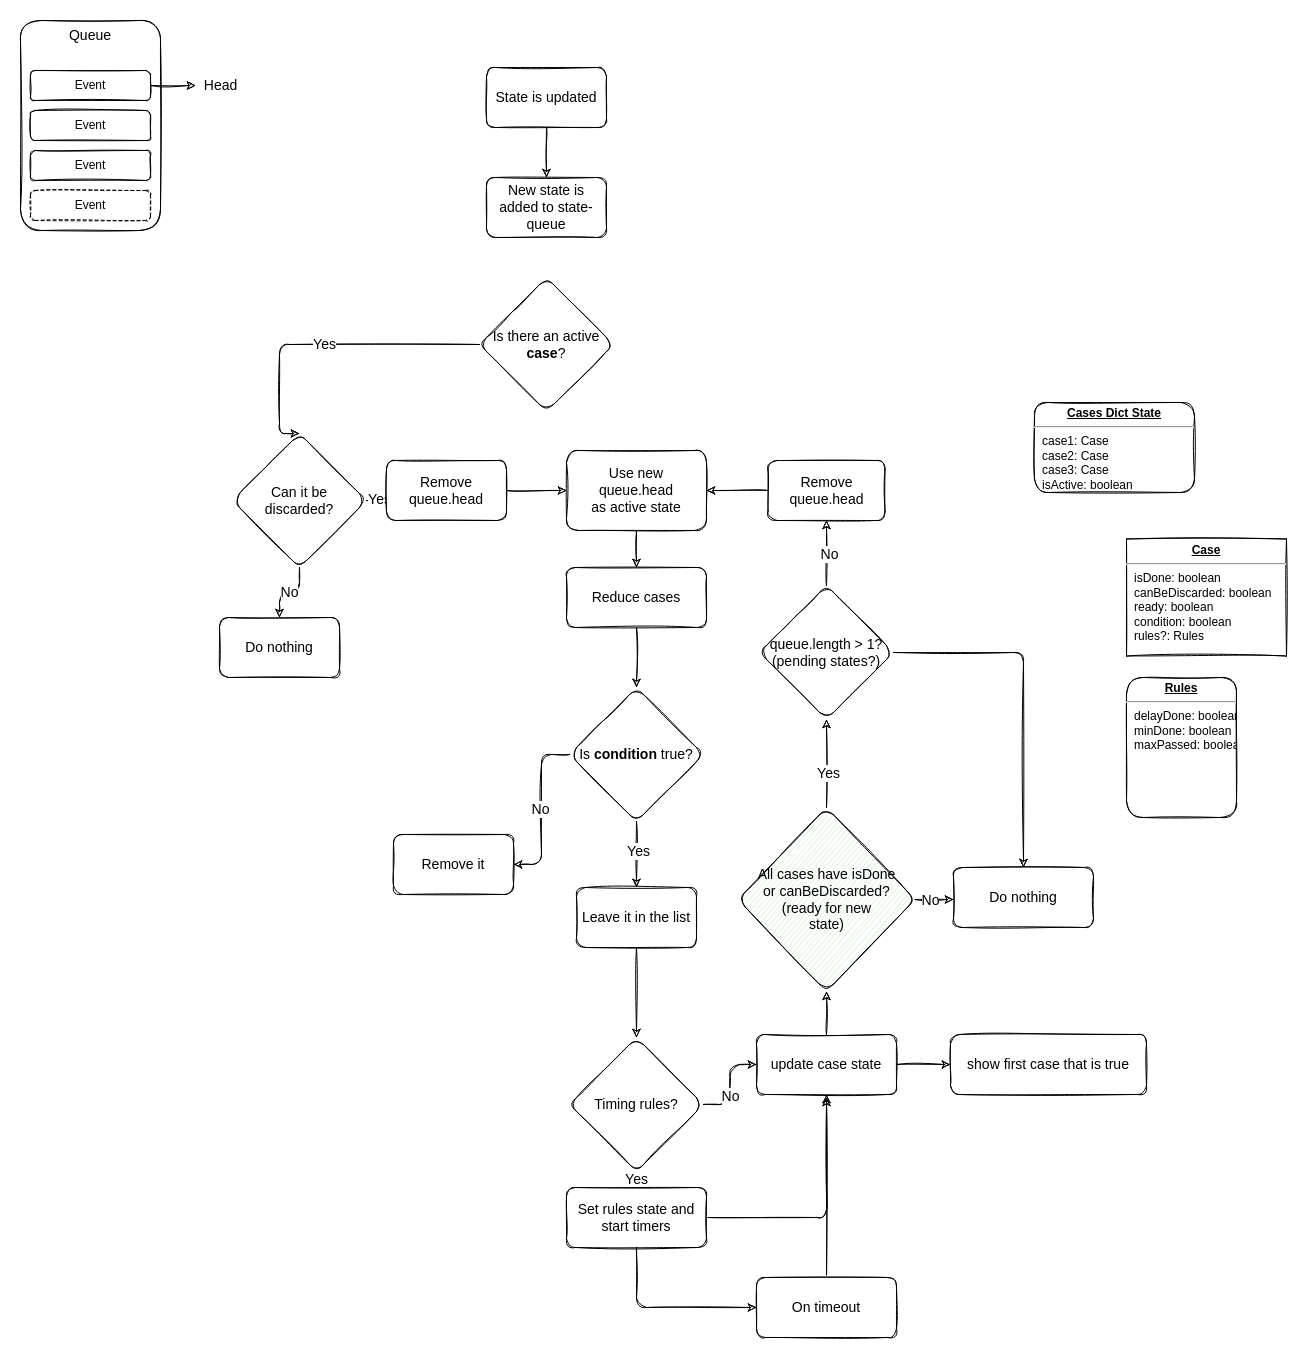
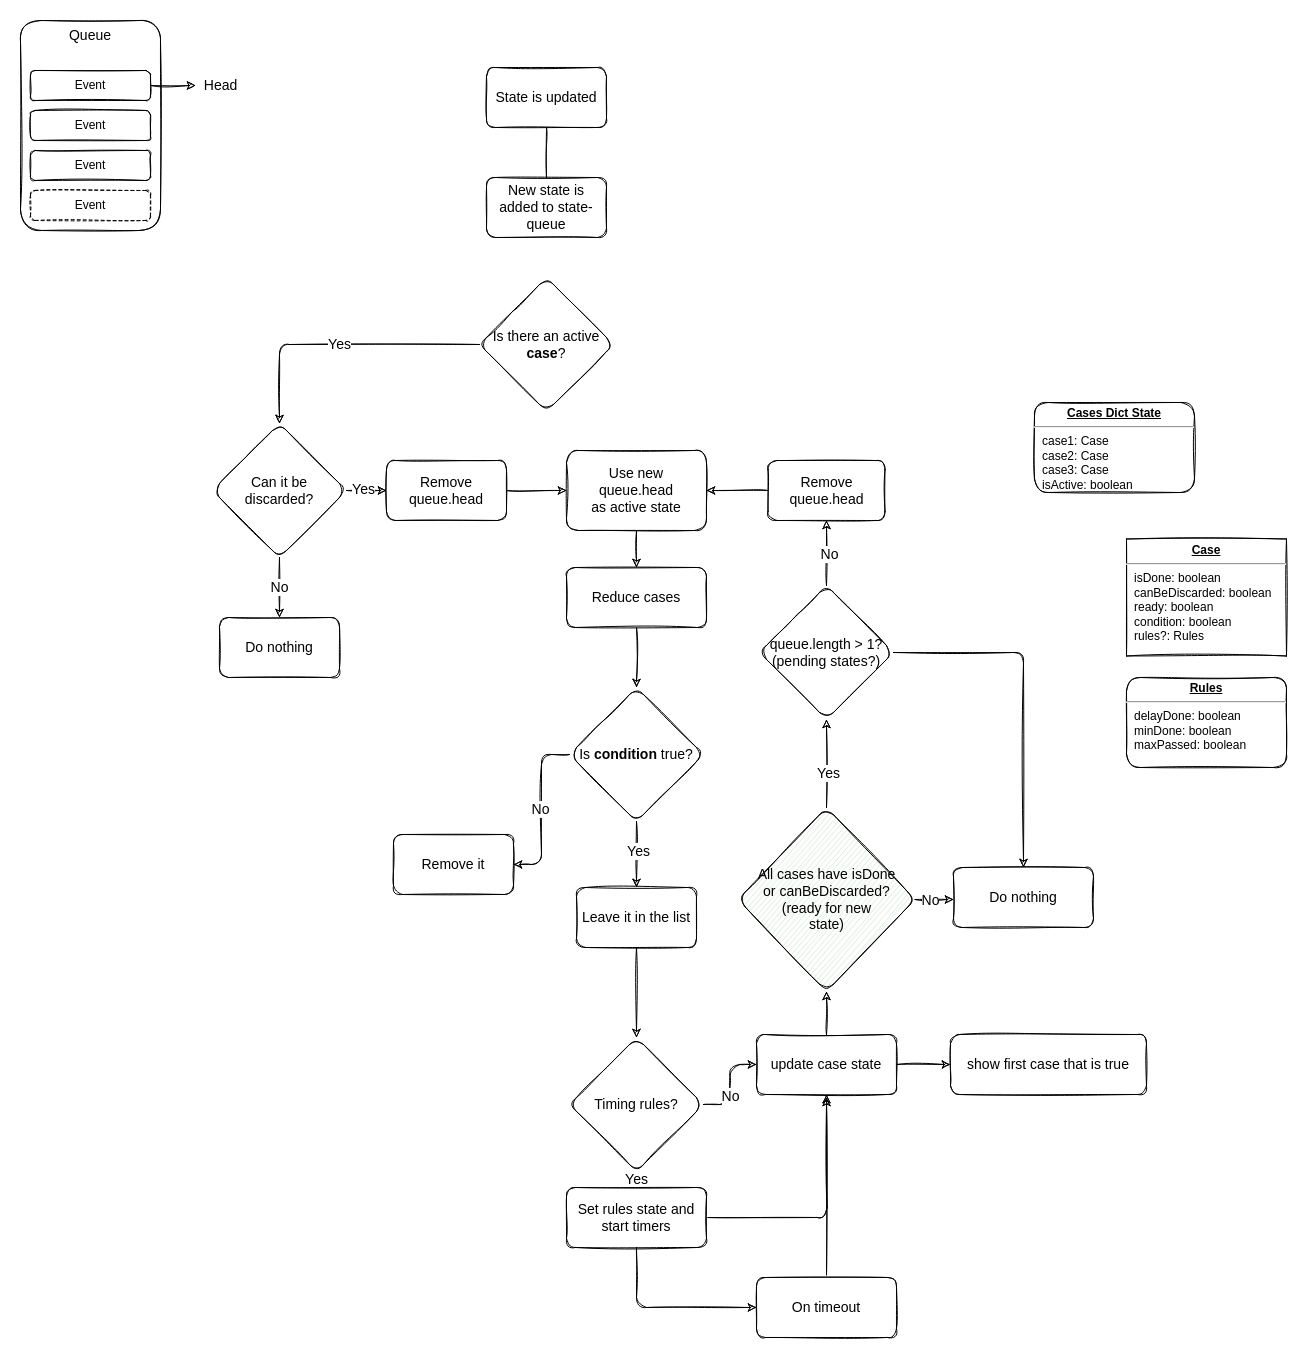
(547, 169) -> (547, 171)
(300, 501) -> (280, 491)
(1182, 748) -> (1207, 723)
